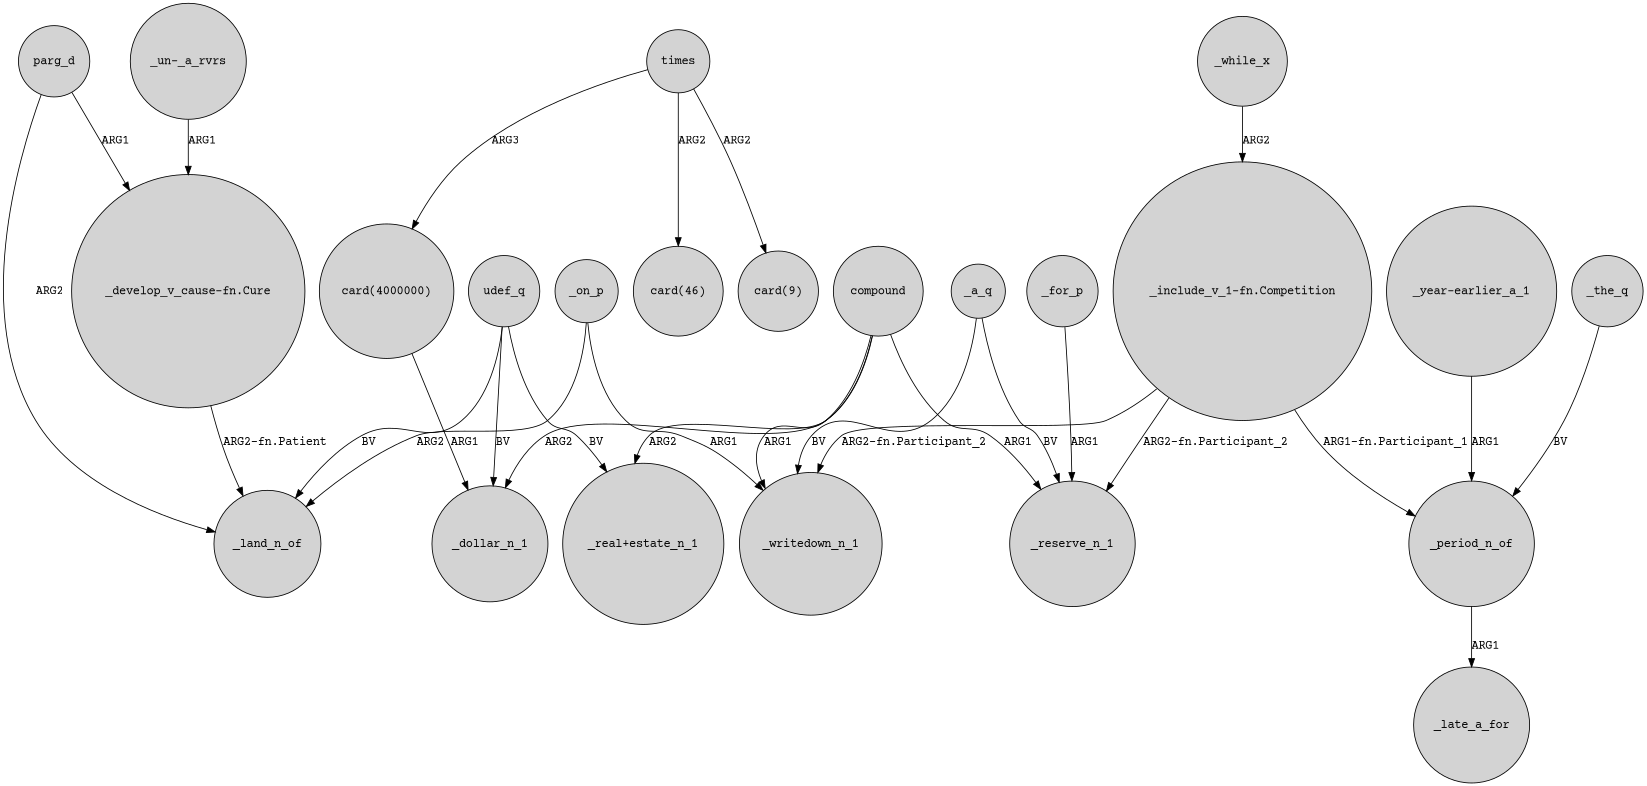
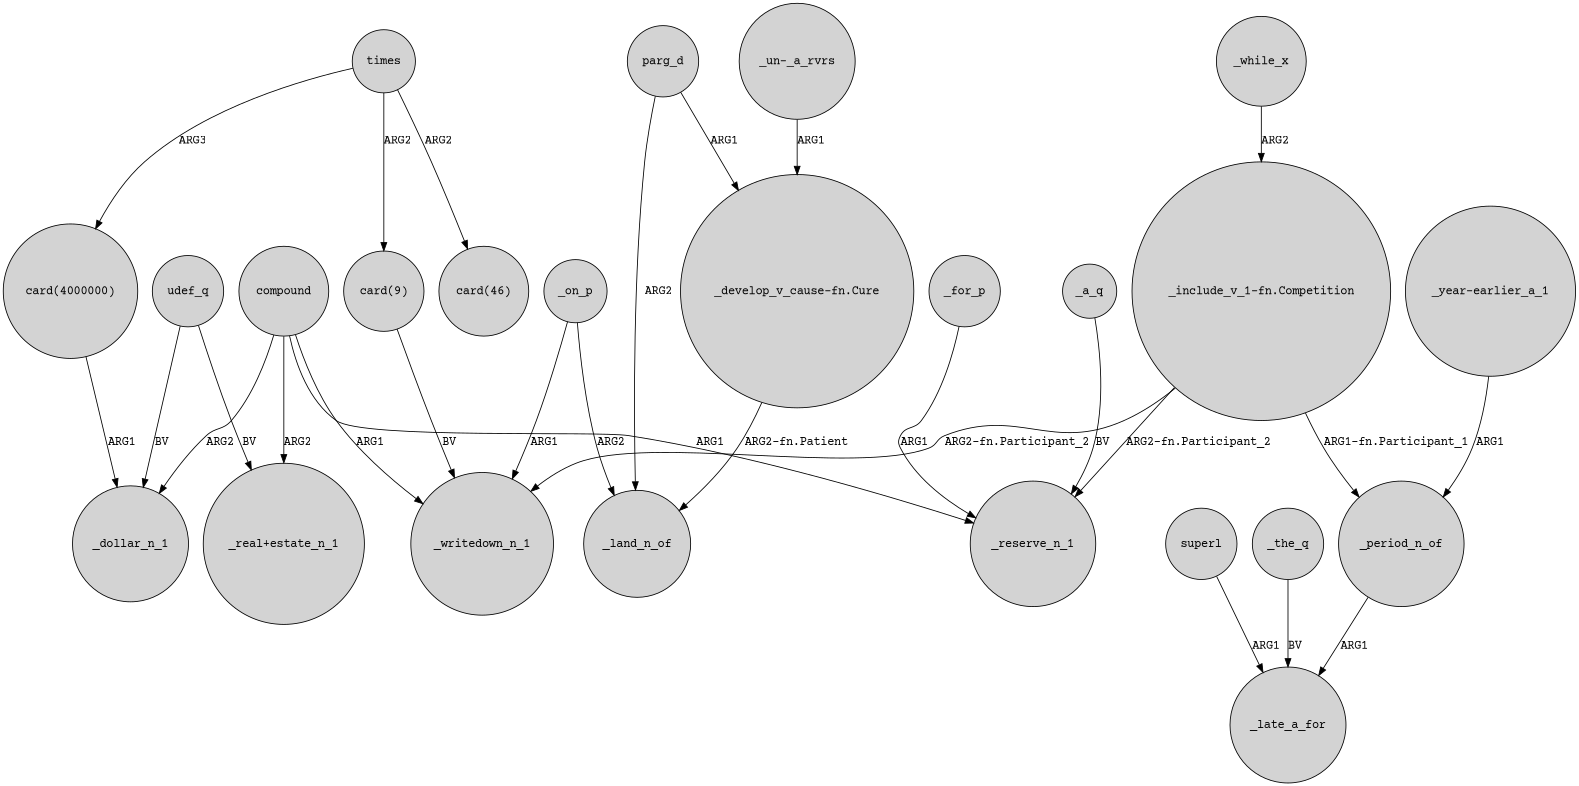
(944, 407) -> (423, 400)
(1568, 412) -> (1288, 619)
(409, 430) -> none
none -> (1201, 544)
